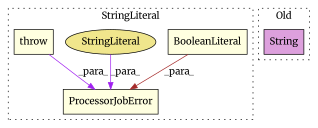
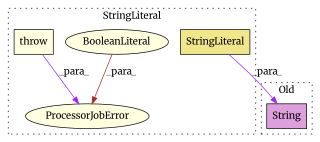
(111, 42) -> (215, 42)
(208, 42) -> (117, 42)
(111, 68) -> (252, 76)
(111, 102) -> (87, 116)
